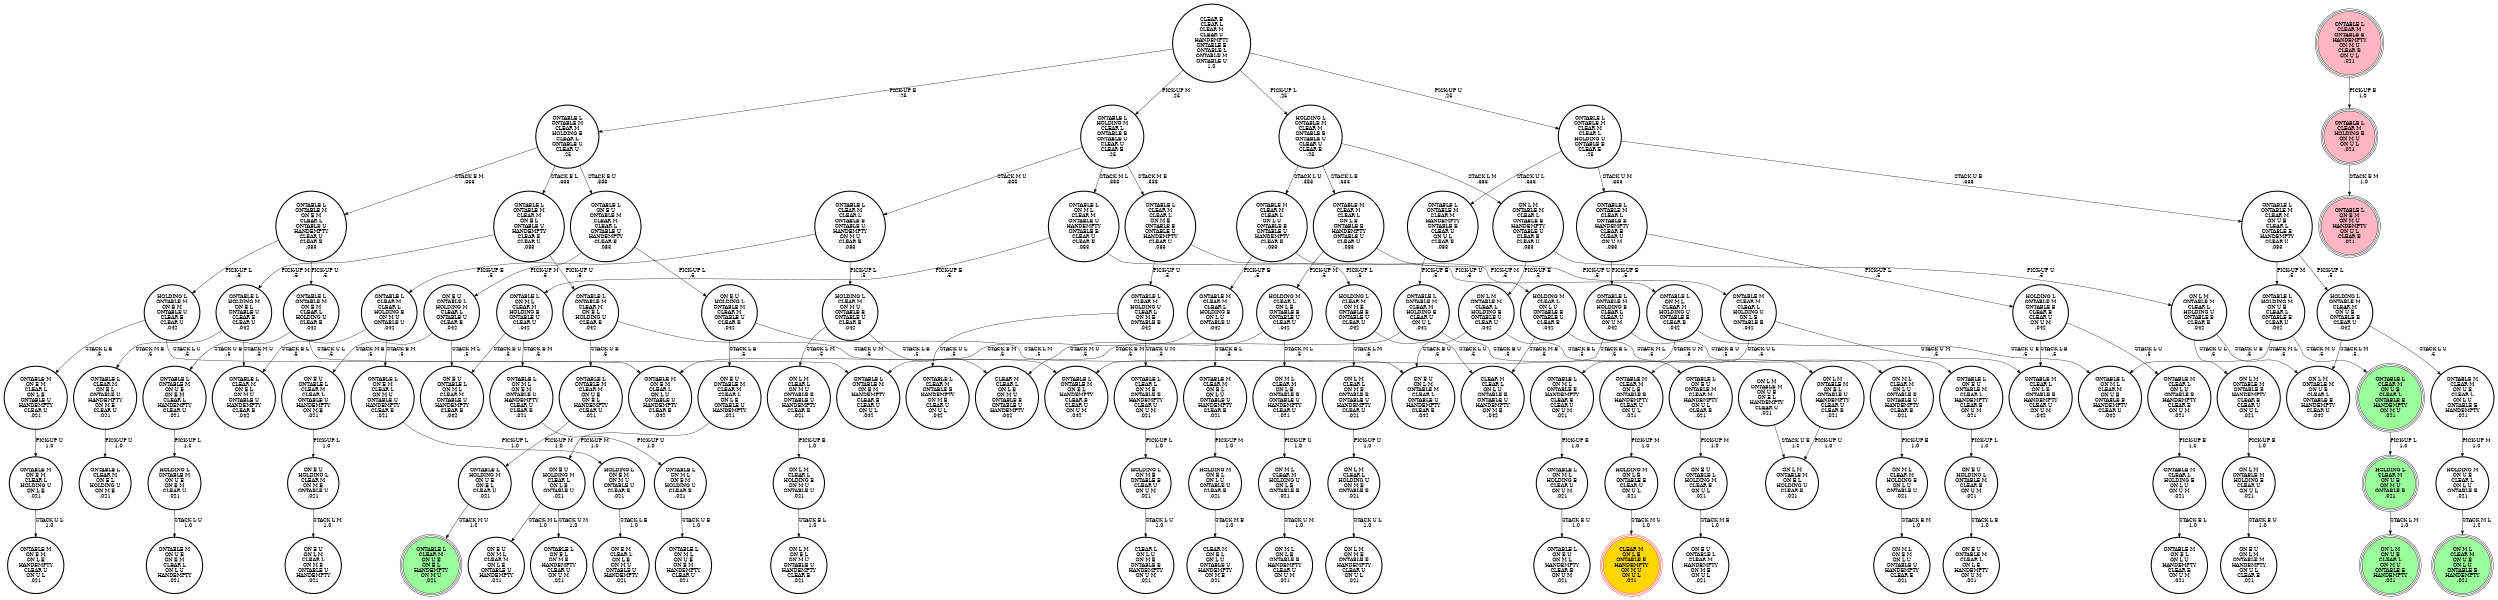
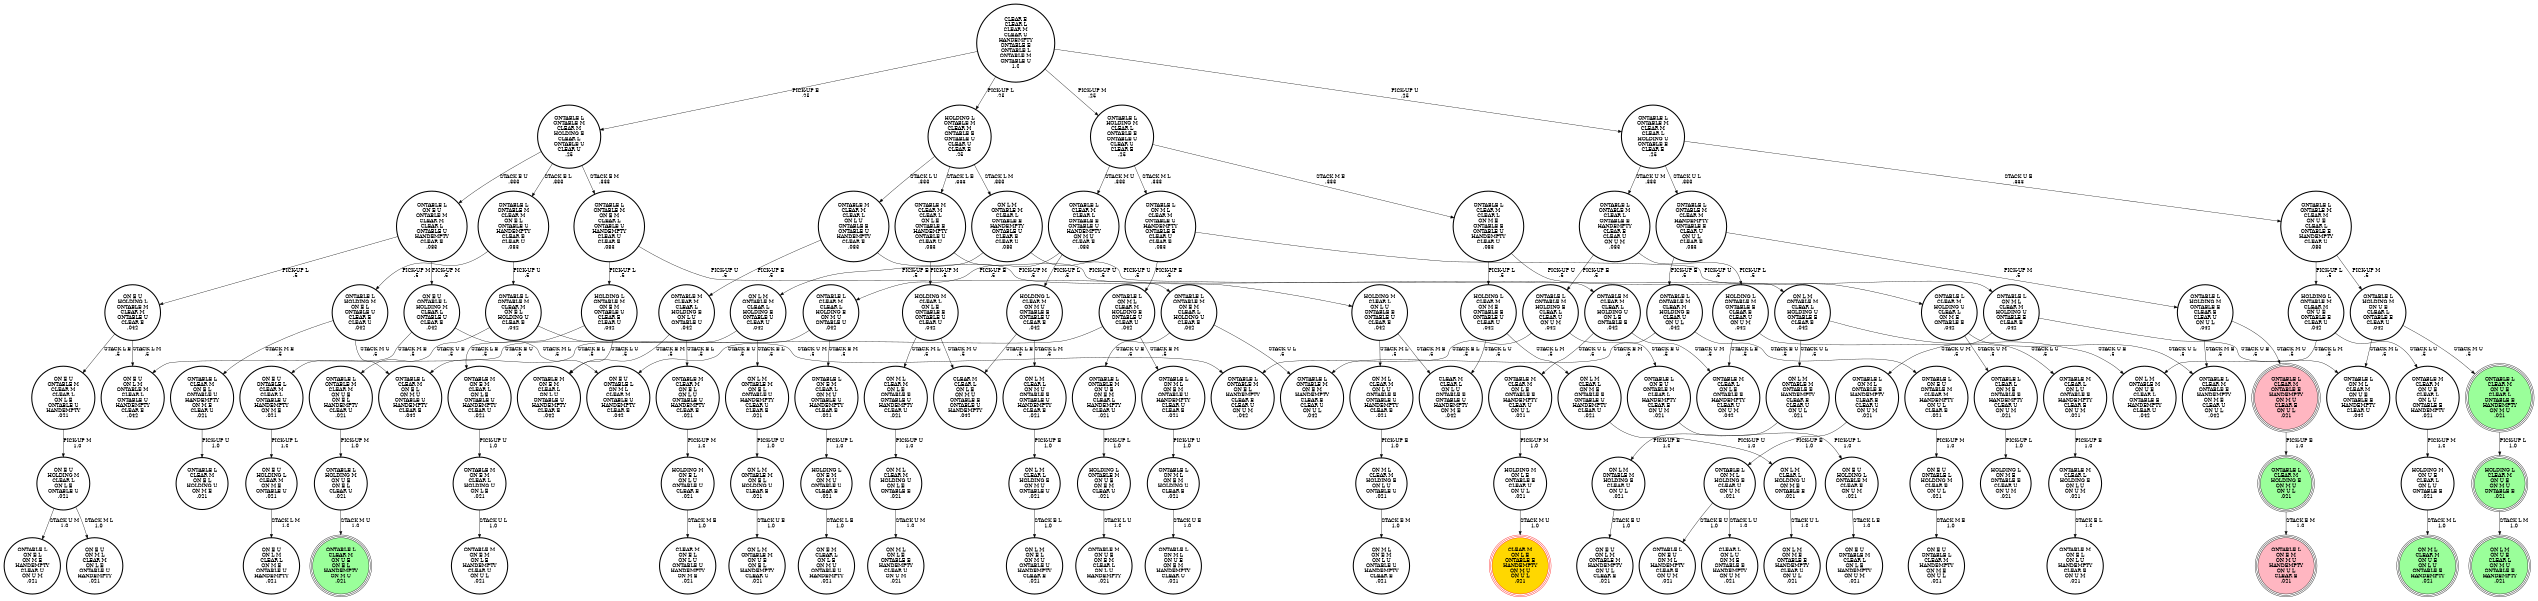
(2349, 137) -> (2286, 484)
none -> (2205, 313)
(1779, 440) -> (757, 522)
(1146, 521) -> (1730, 522)
